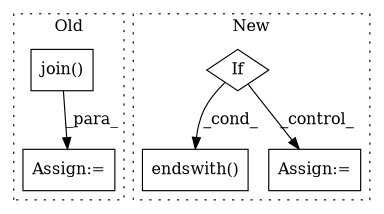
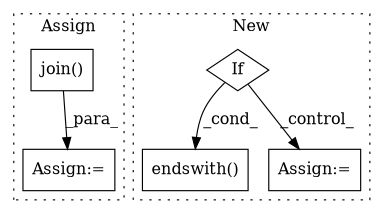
(69, 27) -> (69, 27)
